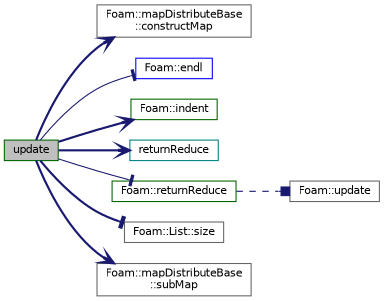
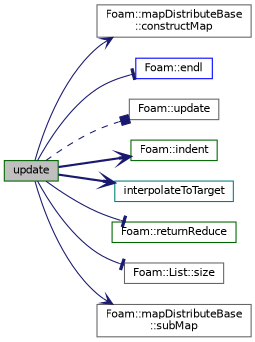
(63, 87) -> (60, 96)
(174, 150) -> (174, 191)
(257, 191) -> (81, 138)
(75, 197) -> (71, 230)
(63, 214) -> (60, 245)
